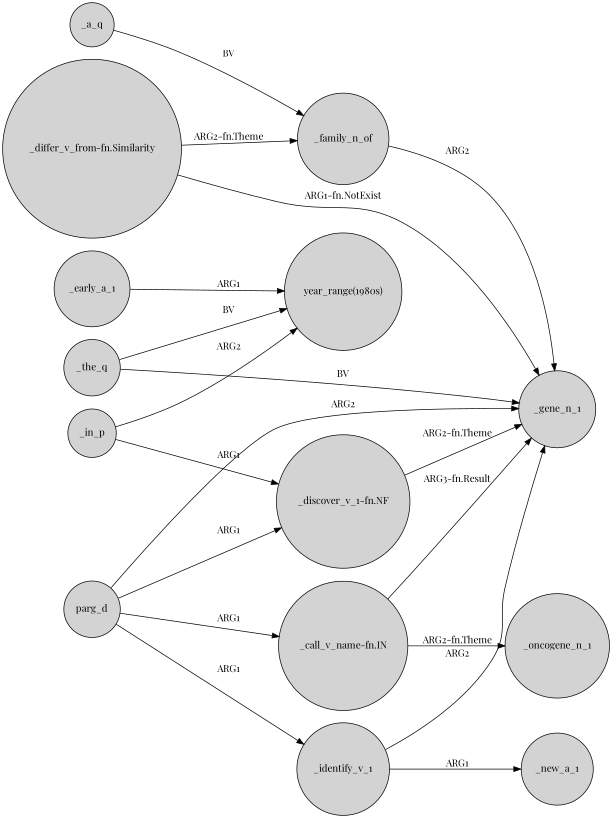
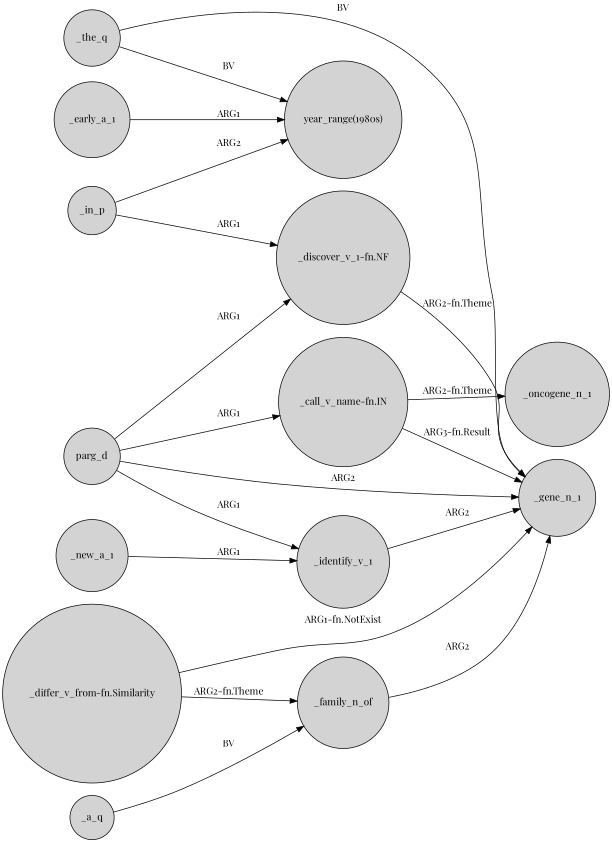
(452, 769) -> (209, 559)
